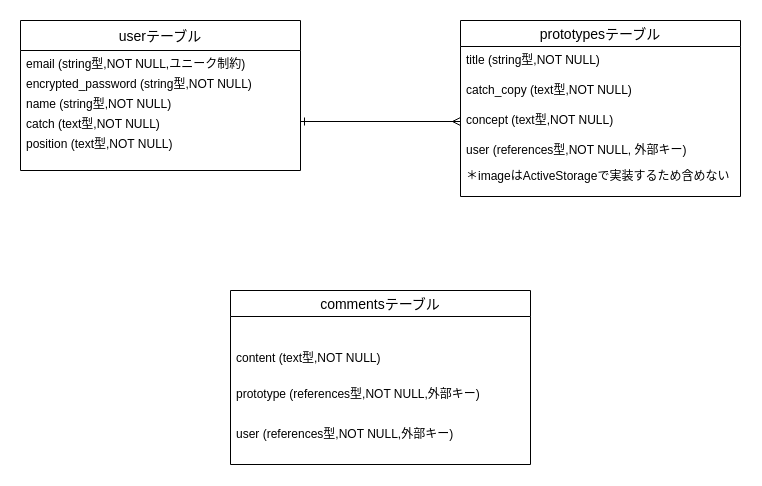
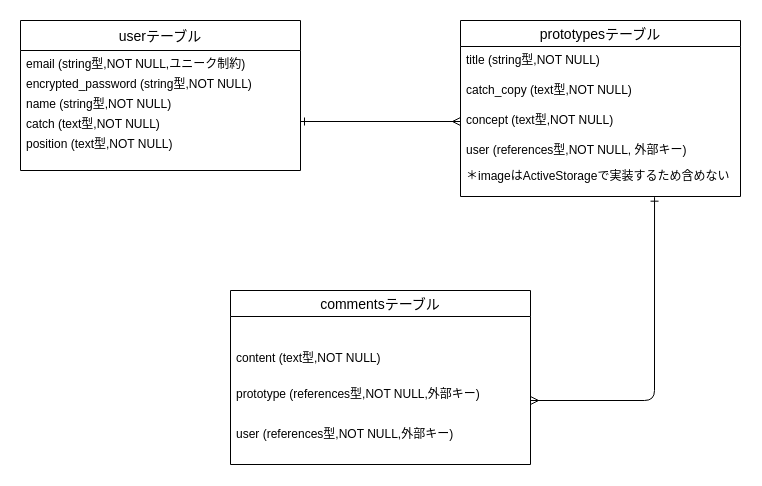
none -> (655, 356)
